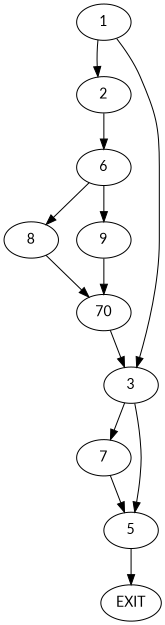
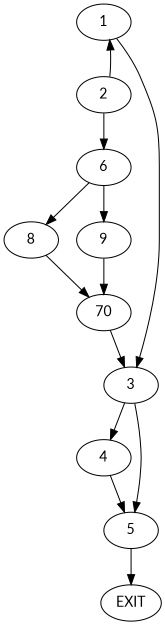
(97, 53) -> (111, 63)
(104, 458) -> (104, 458)
